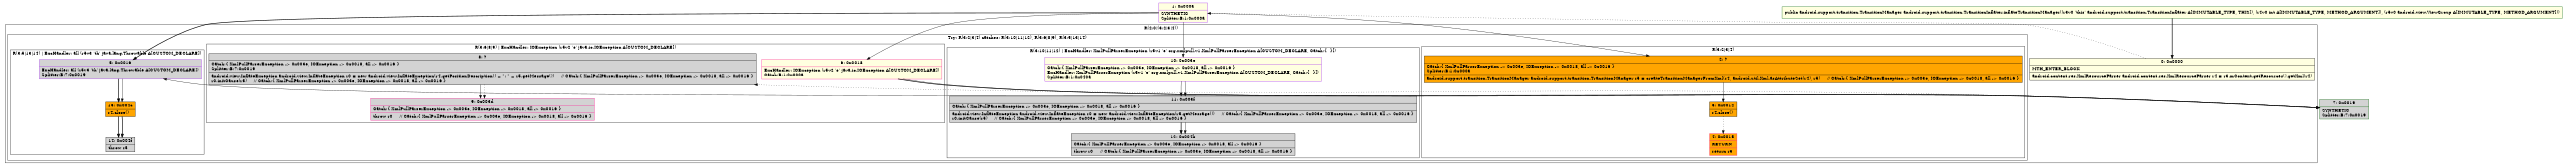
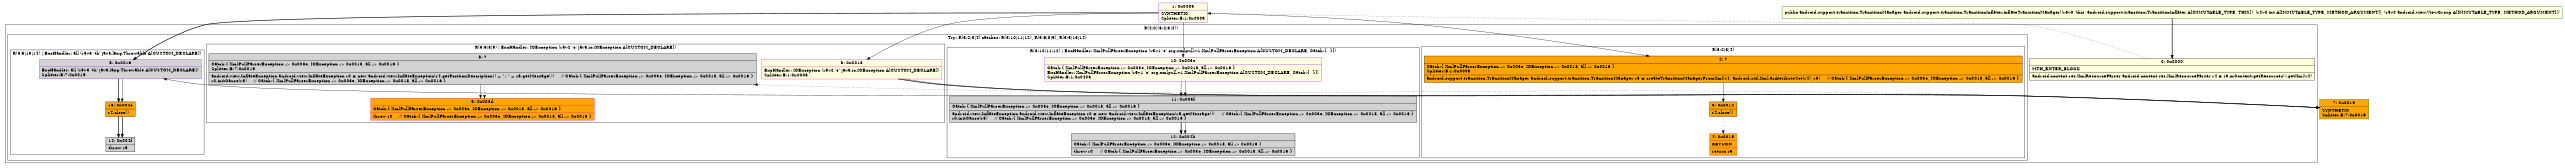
(784, 75) -> (786, 75)
(483, 109) -> (483, 109)
(2344, 109) -> (2344, 109)
